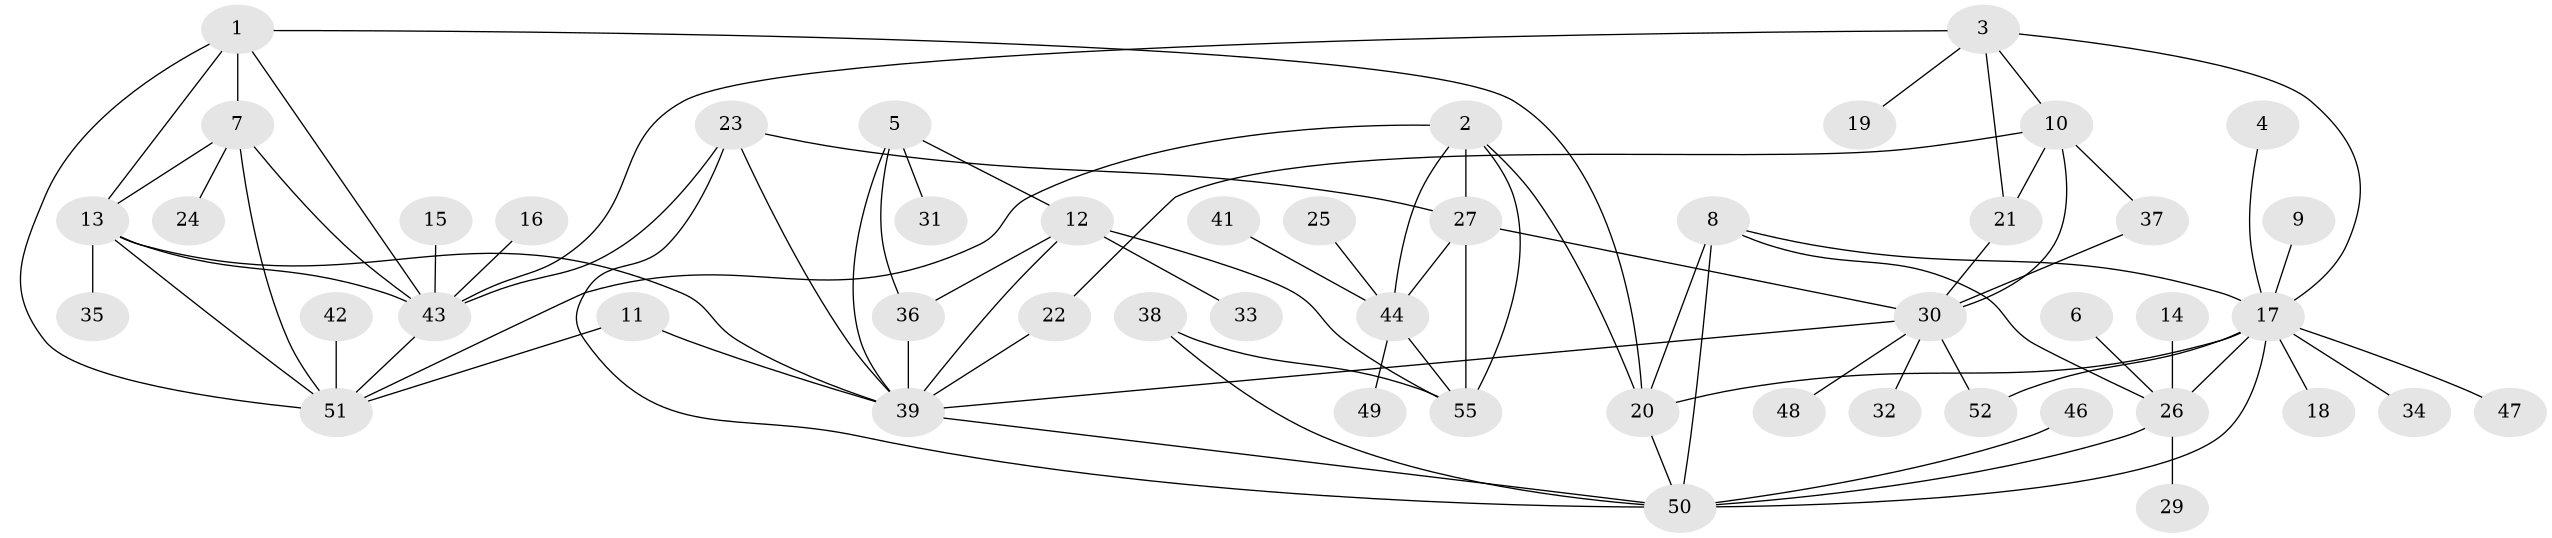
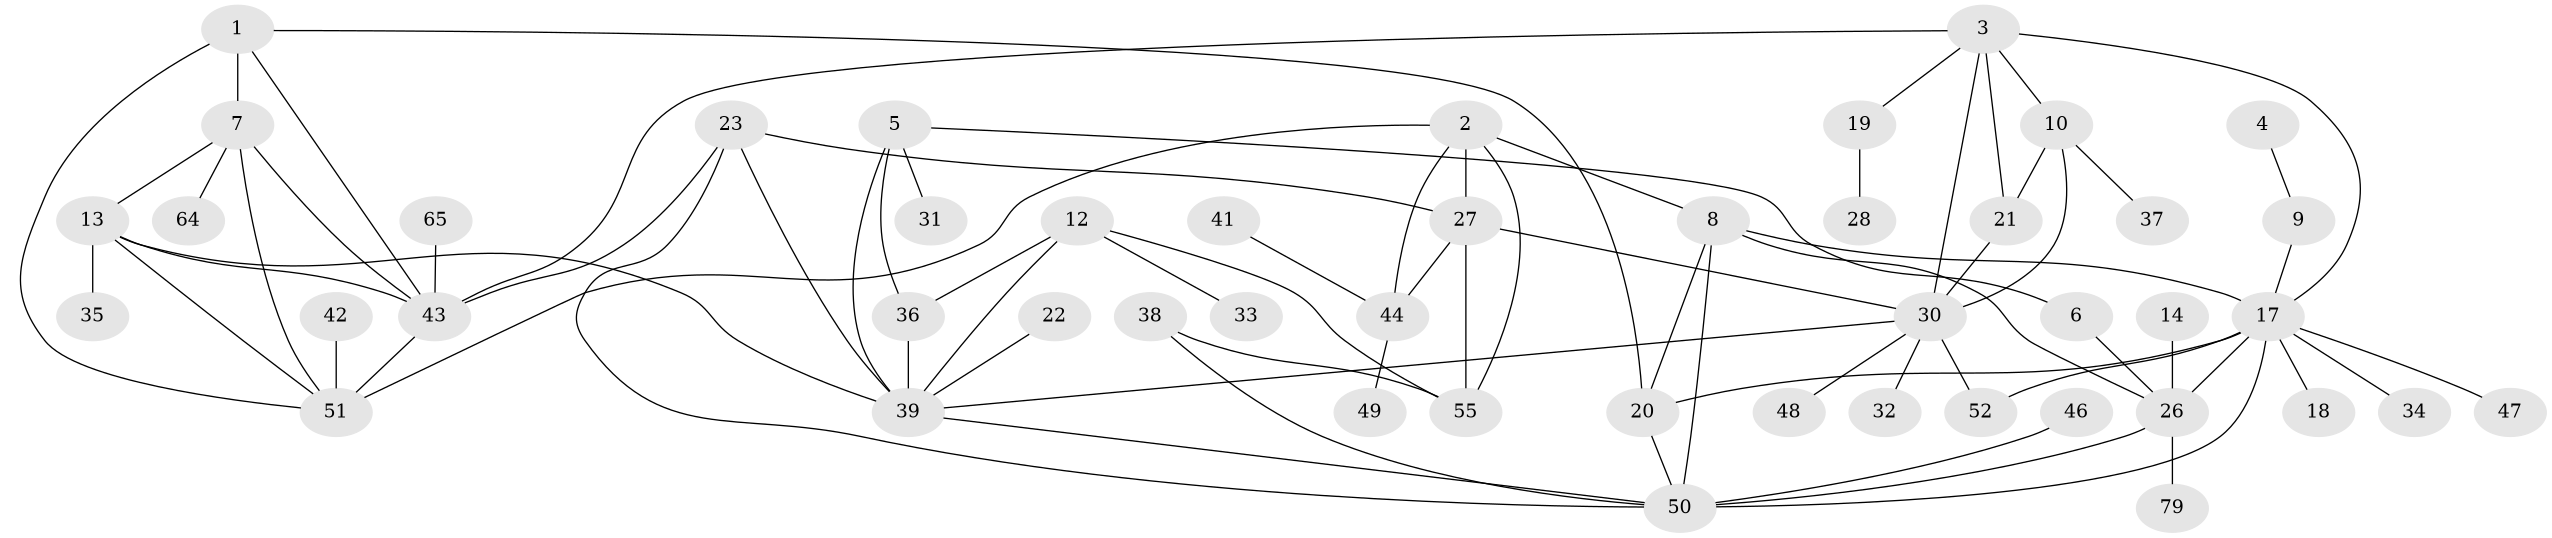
(165, 125) -> none
(1527, 155) -> none
(986, 173) -> (1476, 160)
(189, 221) -> (189, 221)
(436, 221) -> (436, 221)
(532, 221) -> none
(1319, 221) -> none
none -> (1860, 221)
(2250, 221) -> (2281, 173)
(2074, 255) -> (1957, 173)
(1573, 259) -> (1608, 180)
(633, 317) -> none
(1434, 371) -> none
(2172, 508) -> (2172, 508)
